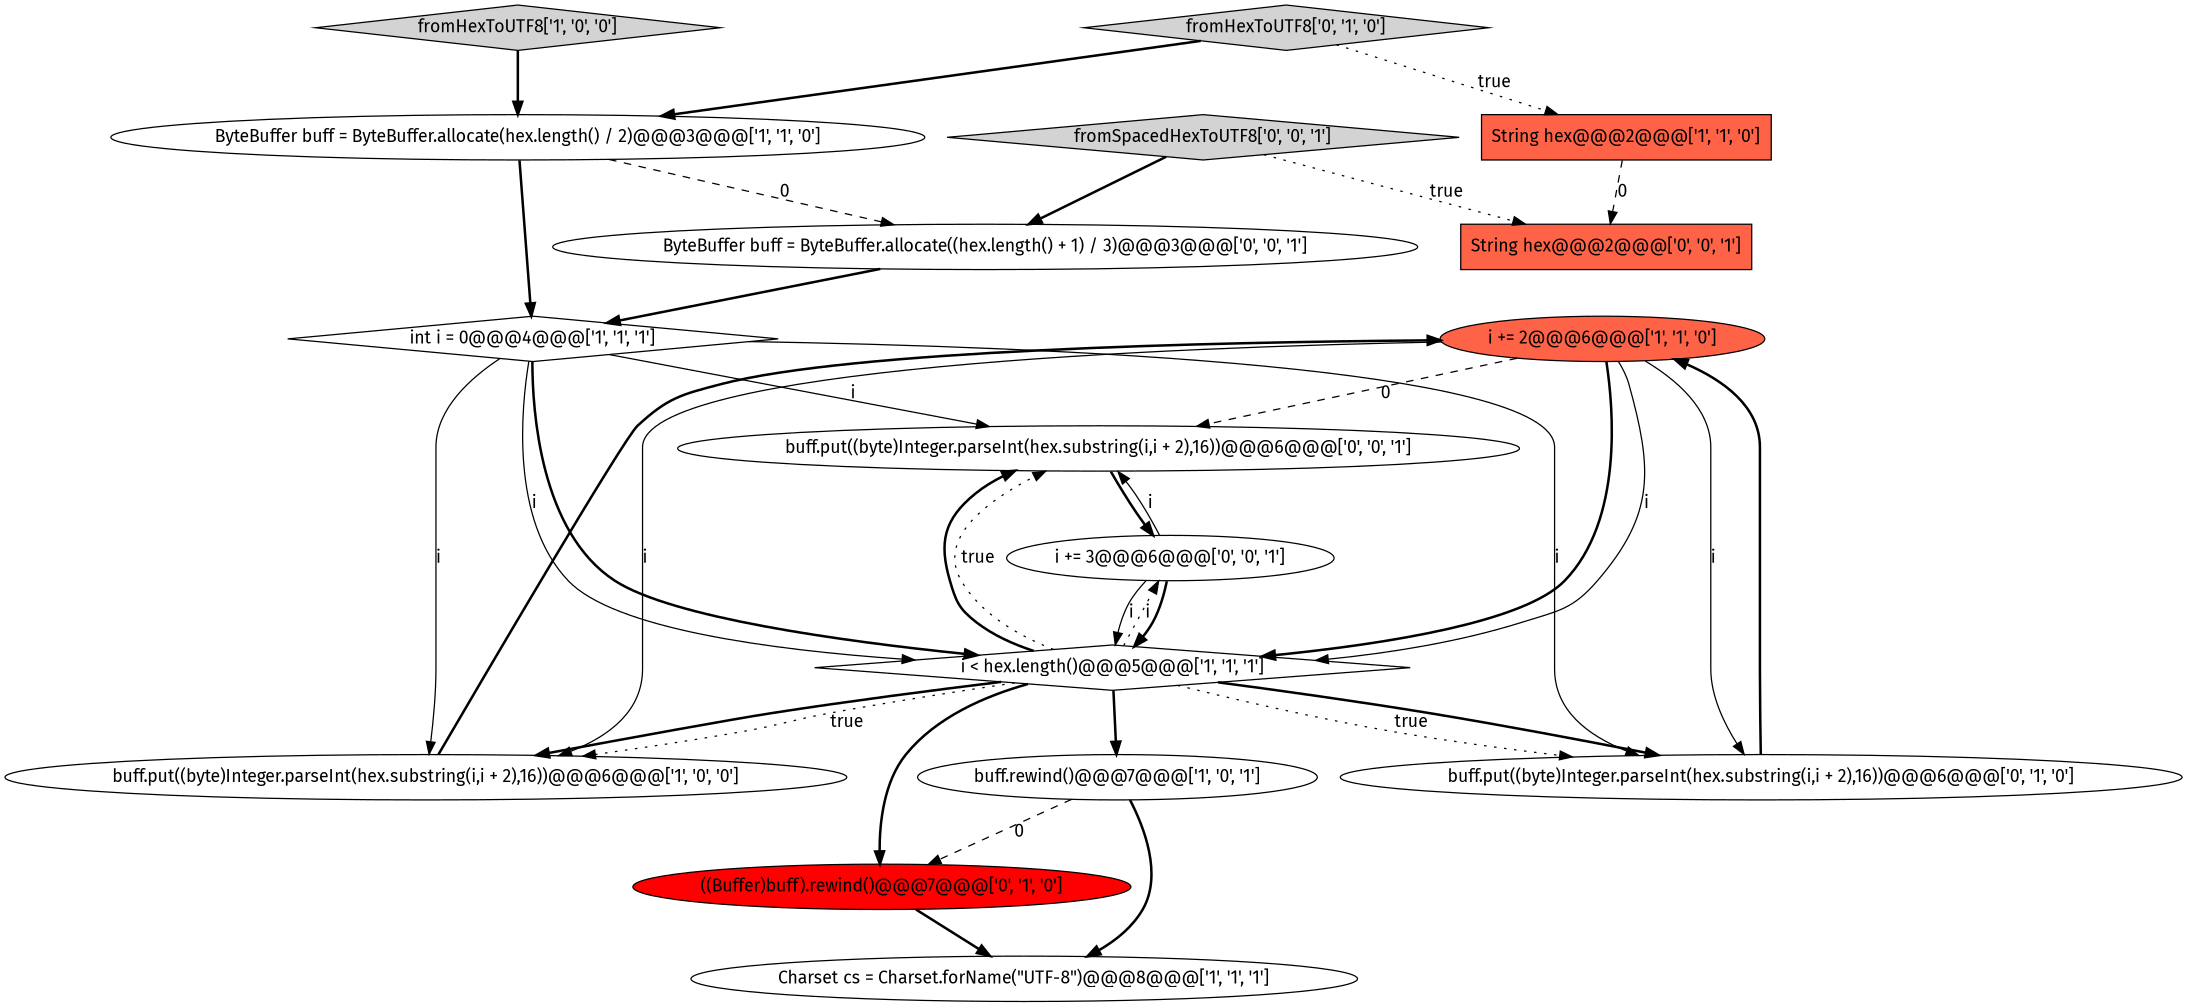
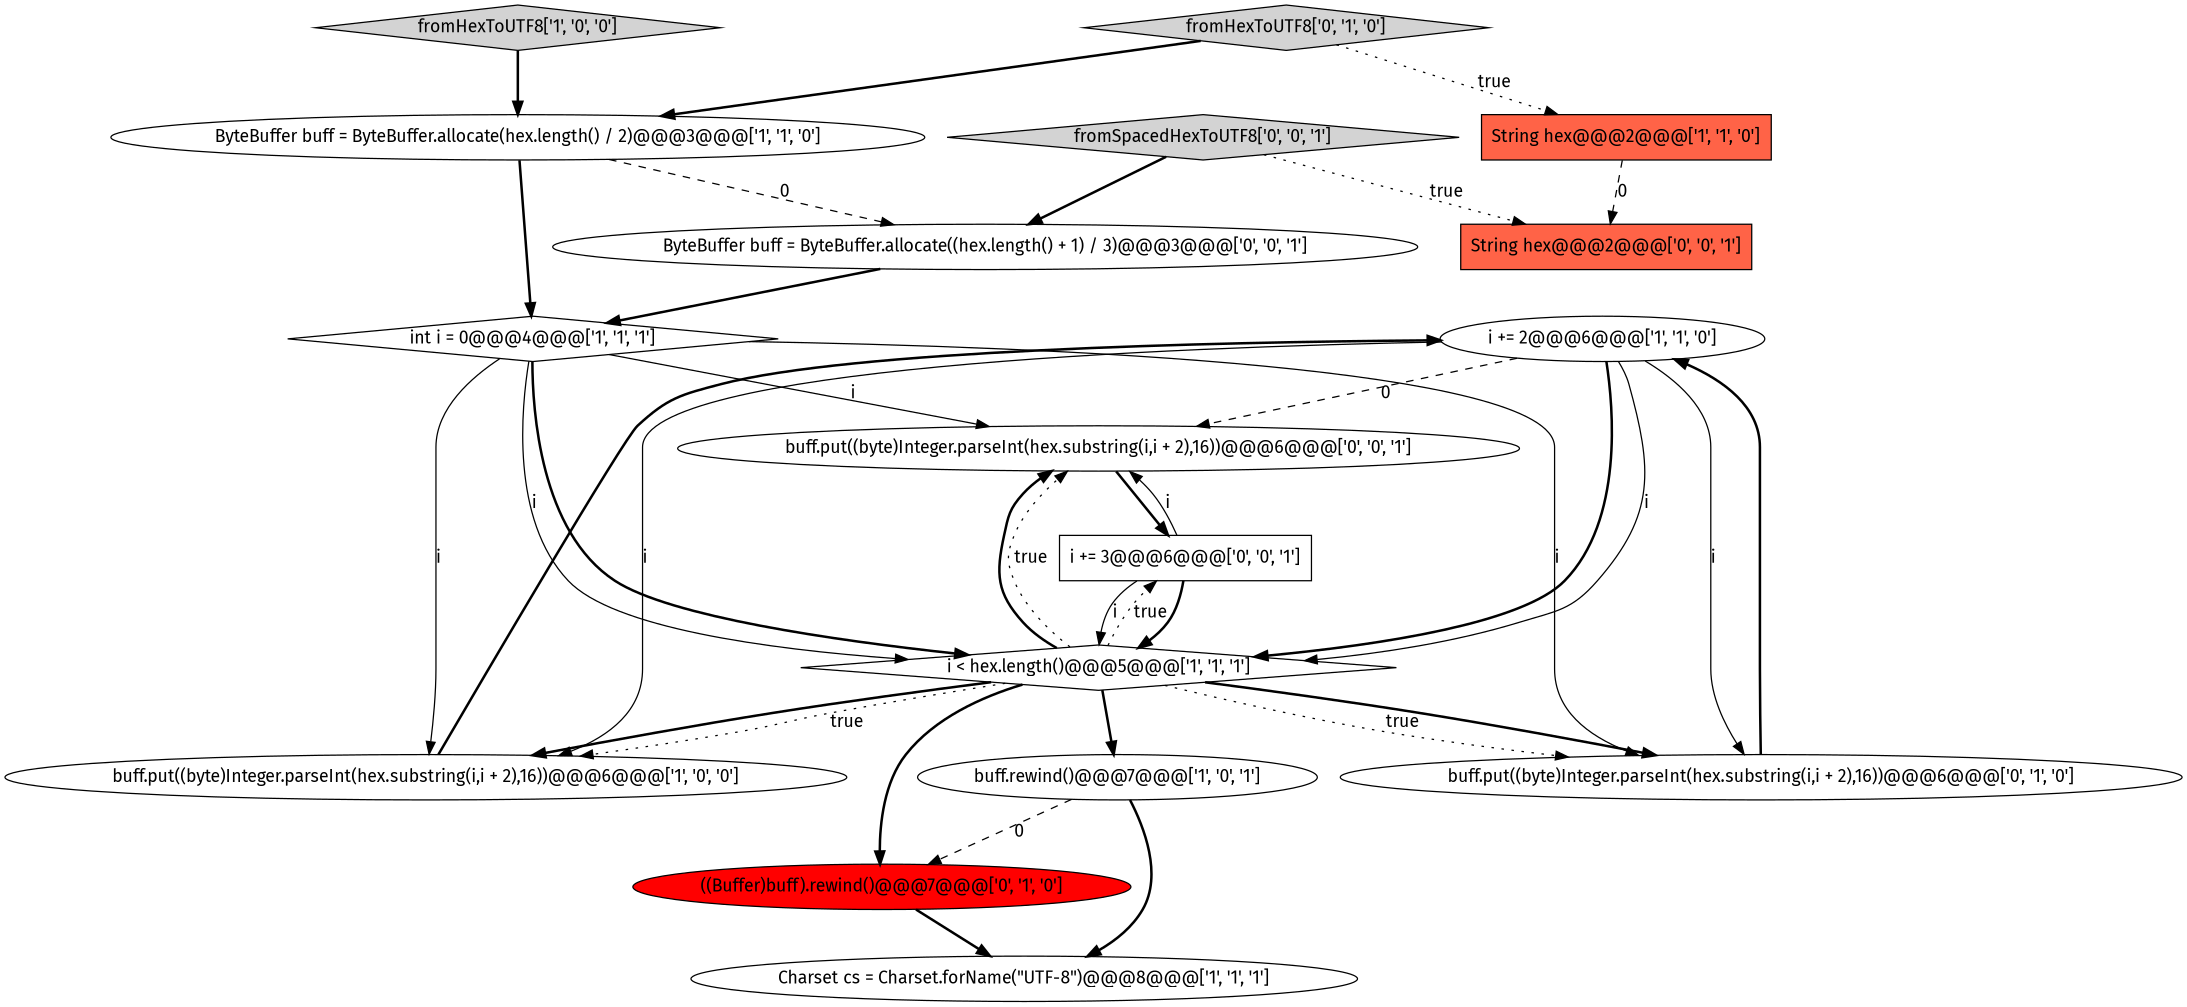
(1602, 339) -> (1602, 339)
(1170, 558) -> (1185, 558)
(1148, 613) -> (1151, 613)
